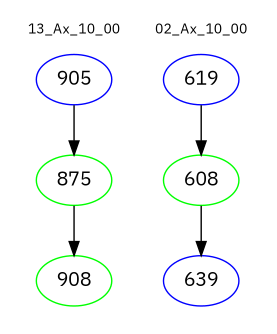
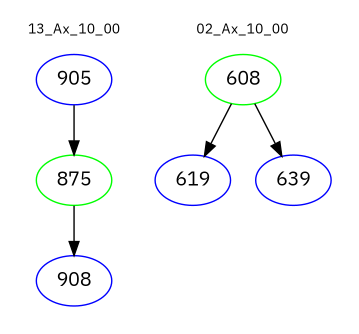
(201, 123) -> (221, 124)
(74, 281) -> (74, 281)
